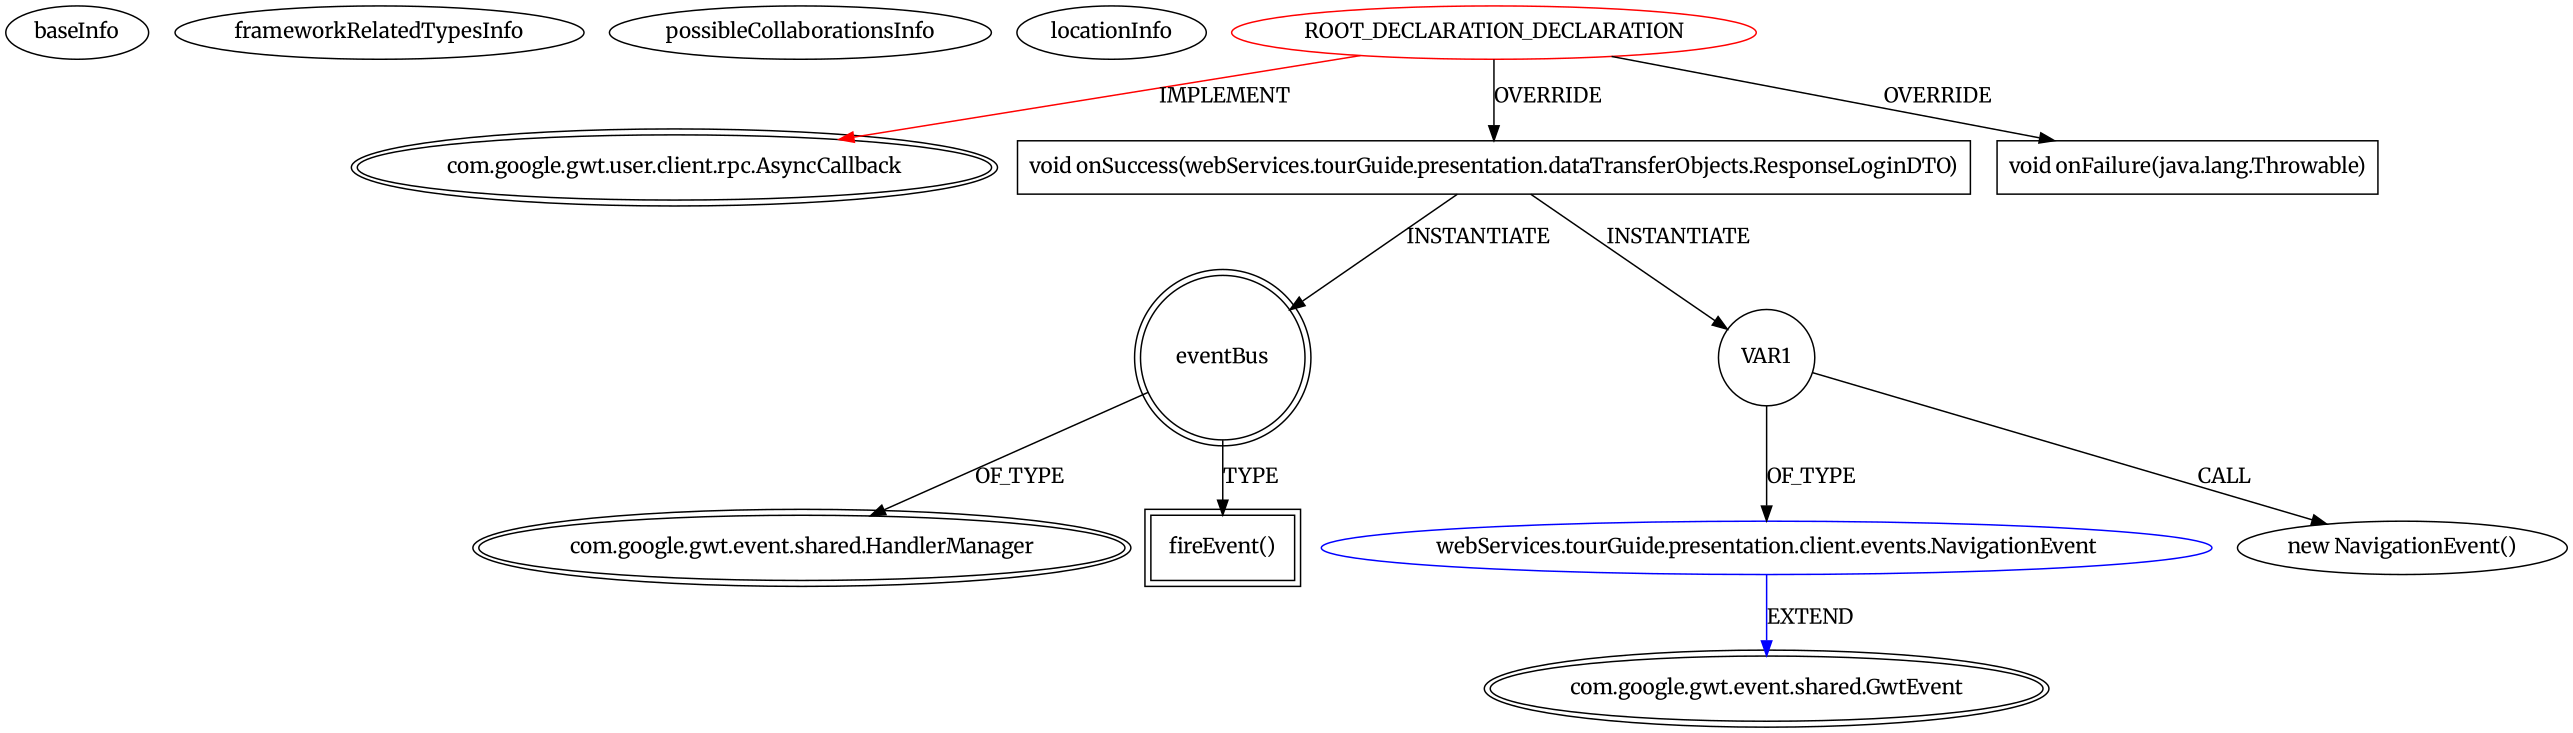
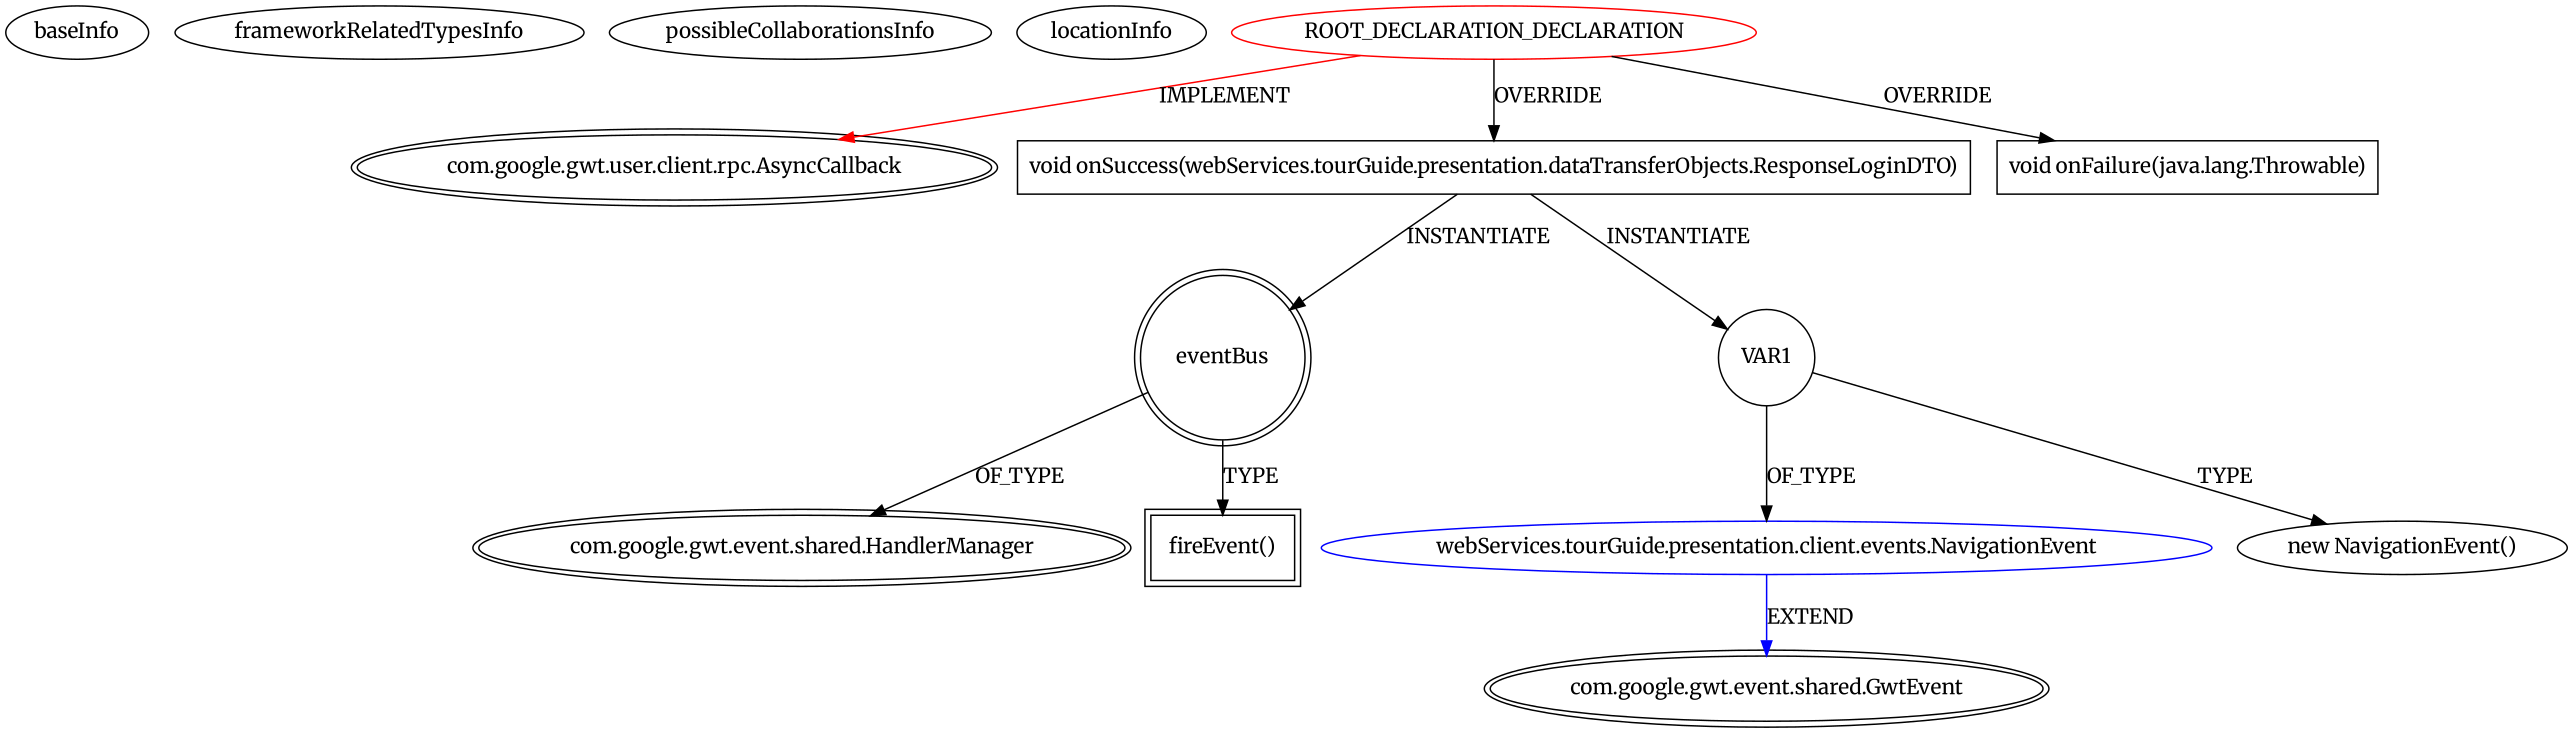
(2225, 477) -> (2225, 477)
